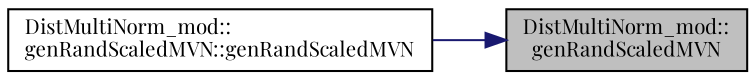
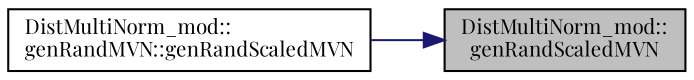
(220, 40) -> (189, 40)
